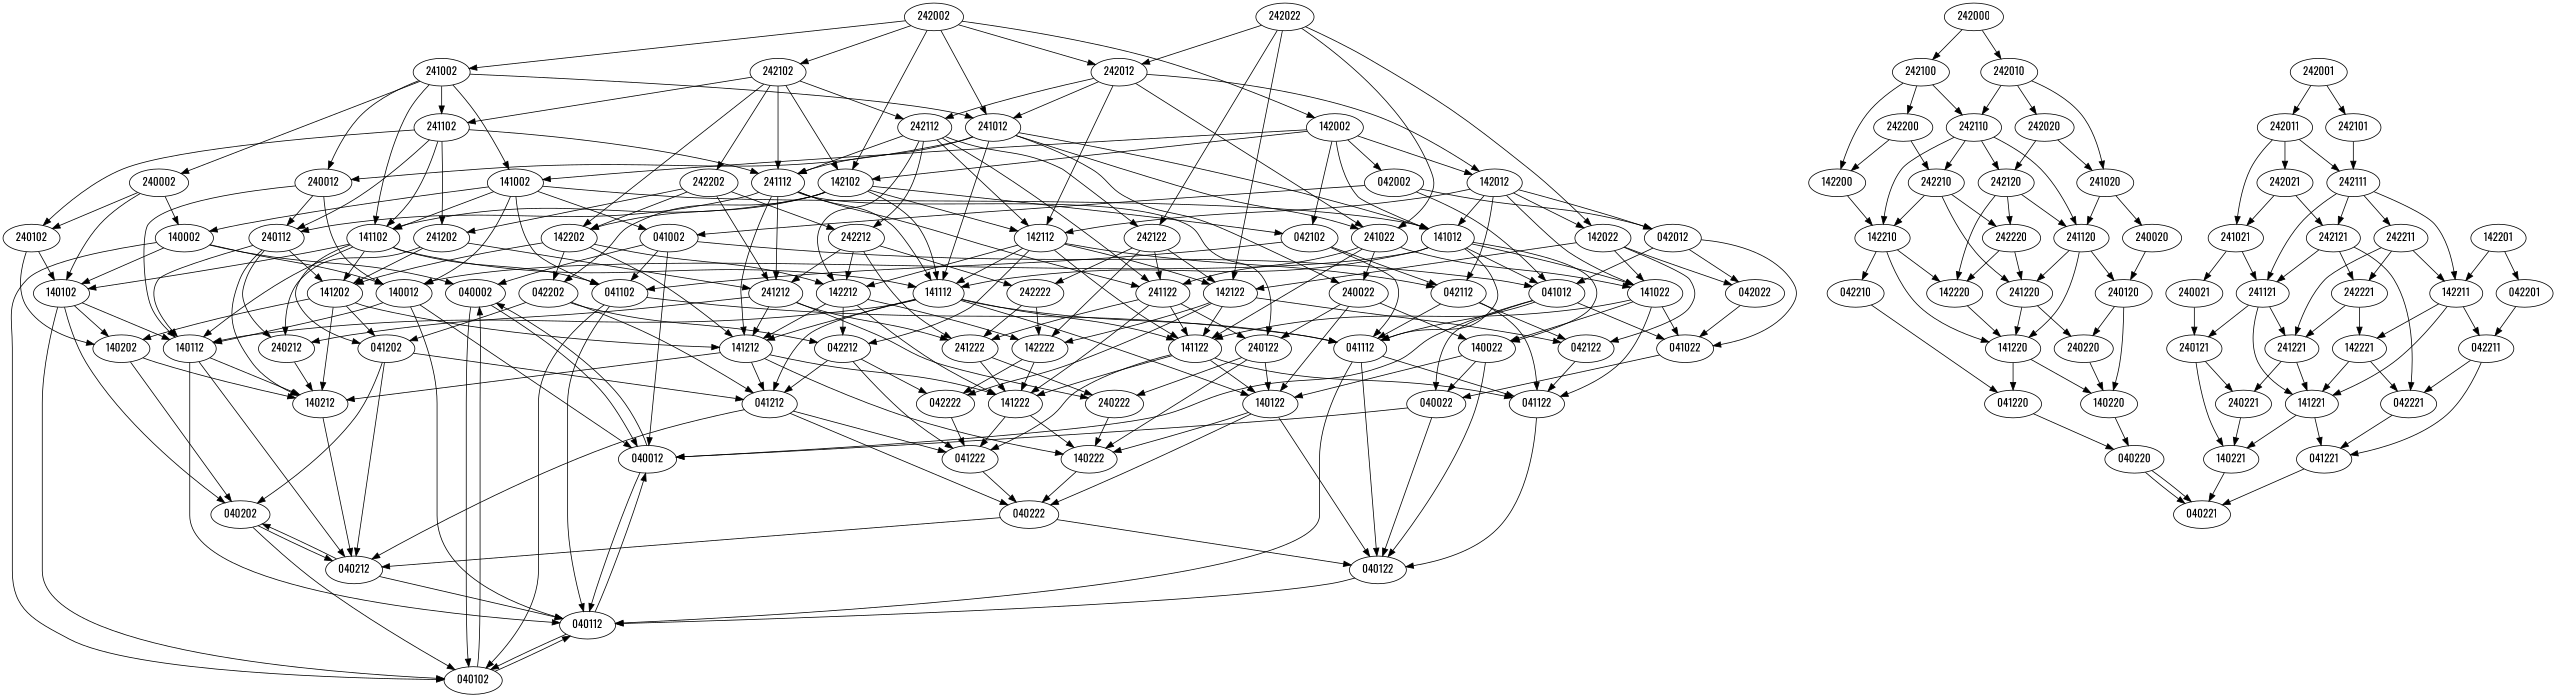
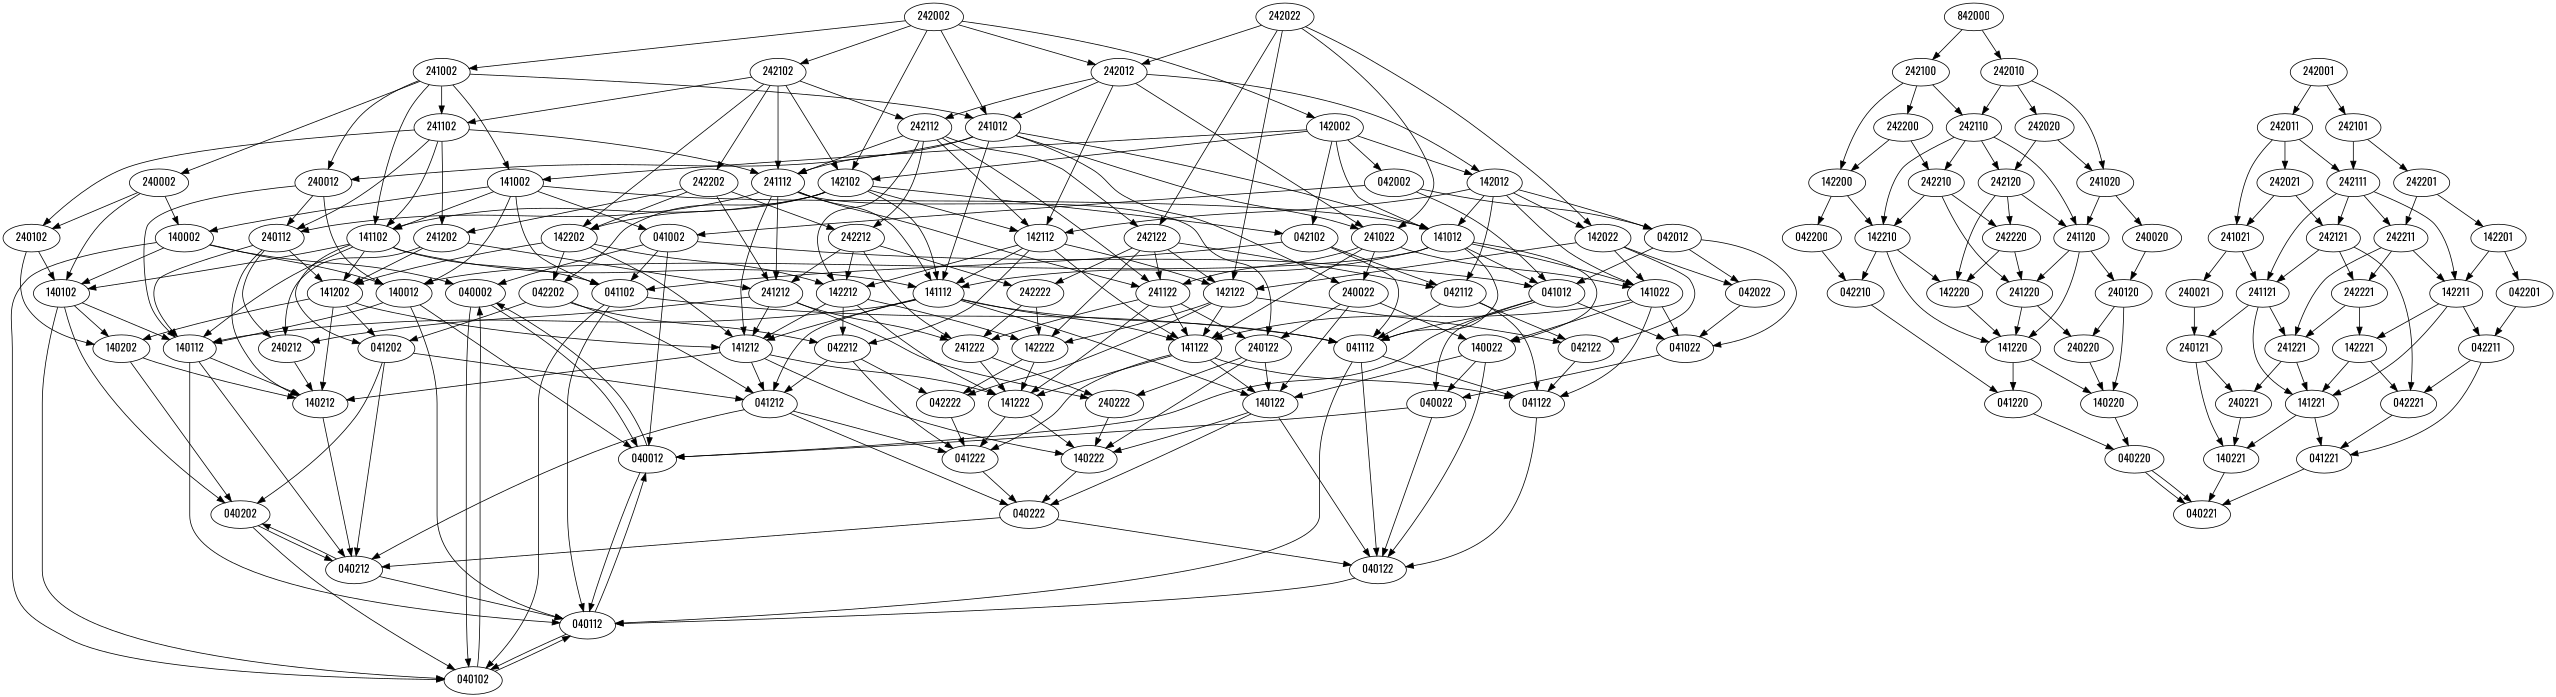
(1974, 17) -> (1974, 17)
none -> (2422, 183)
none -> (1812, 238)
(1336, 272) -> (1259, 256)
